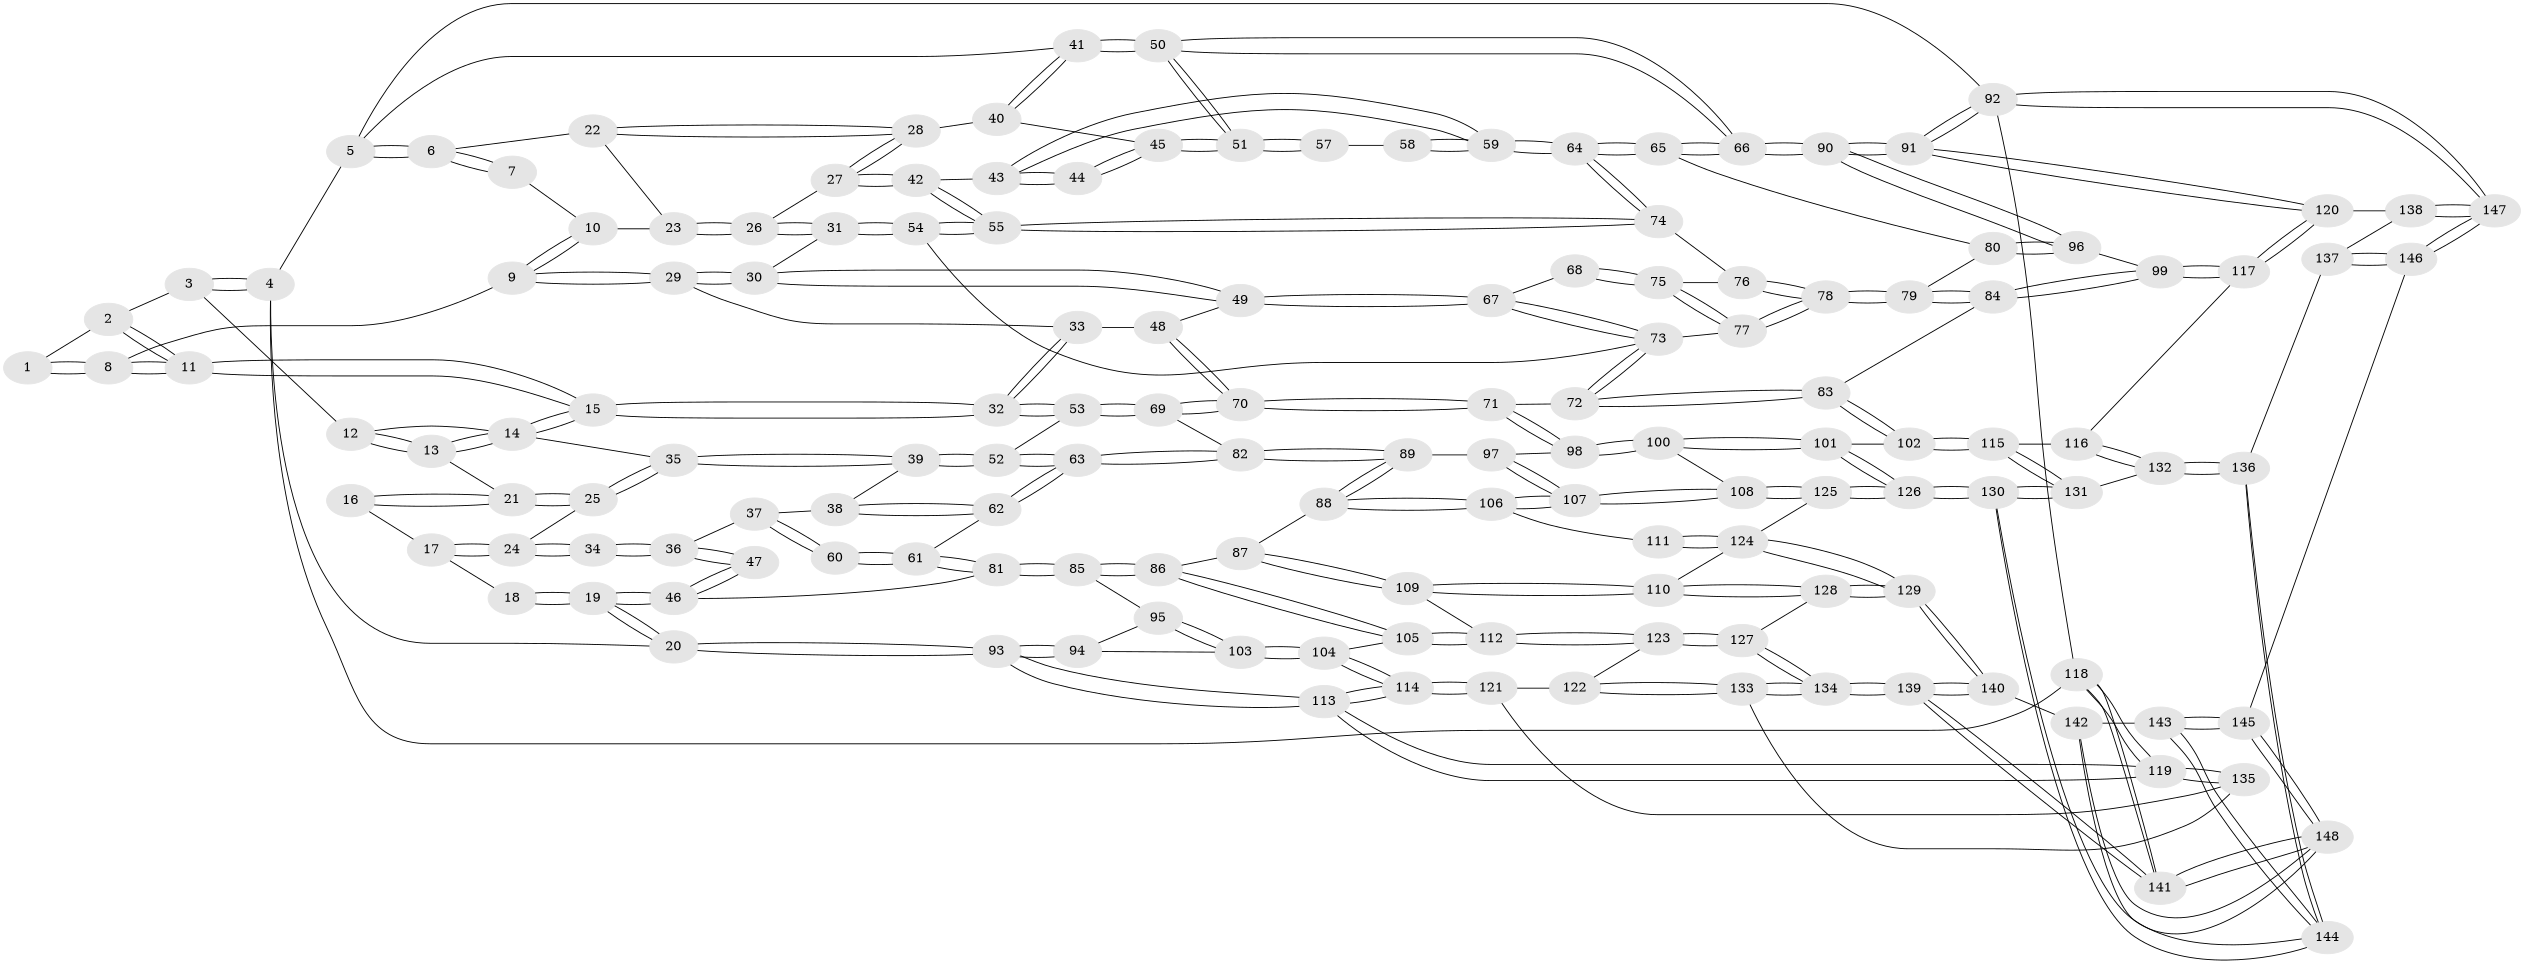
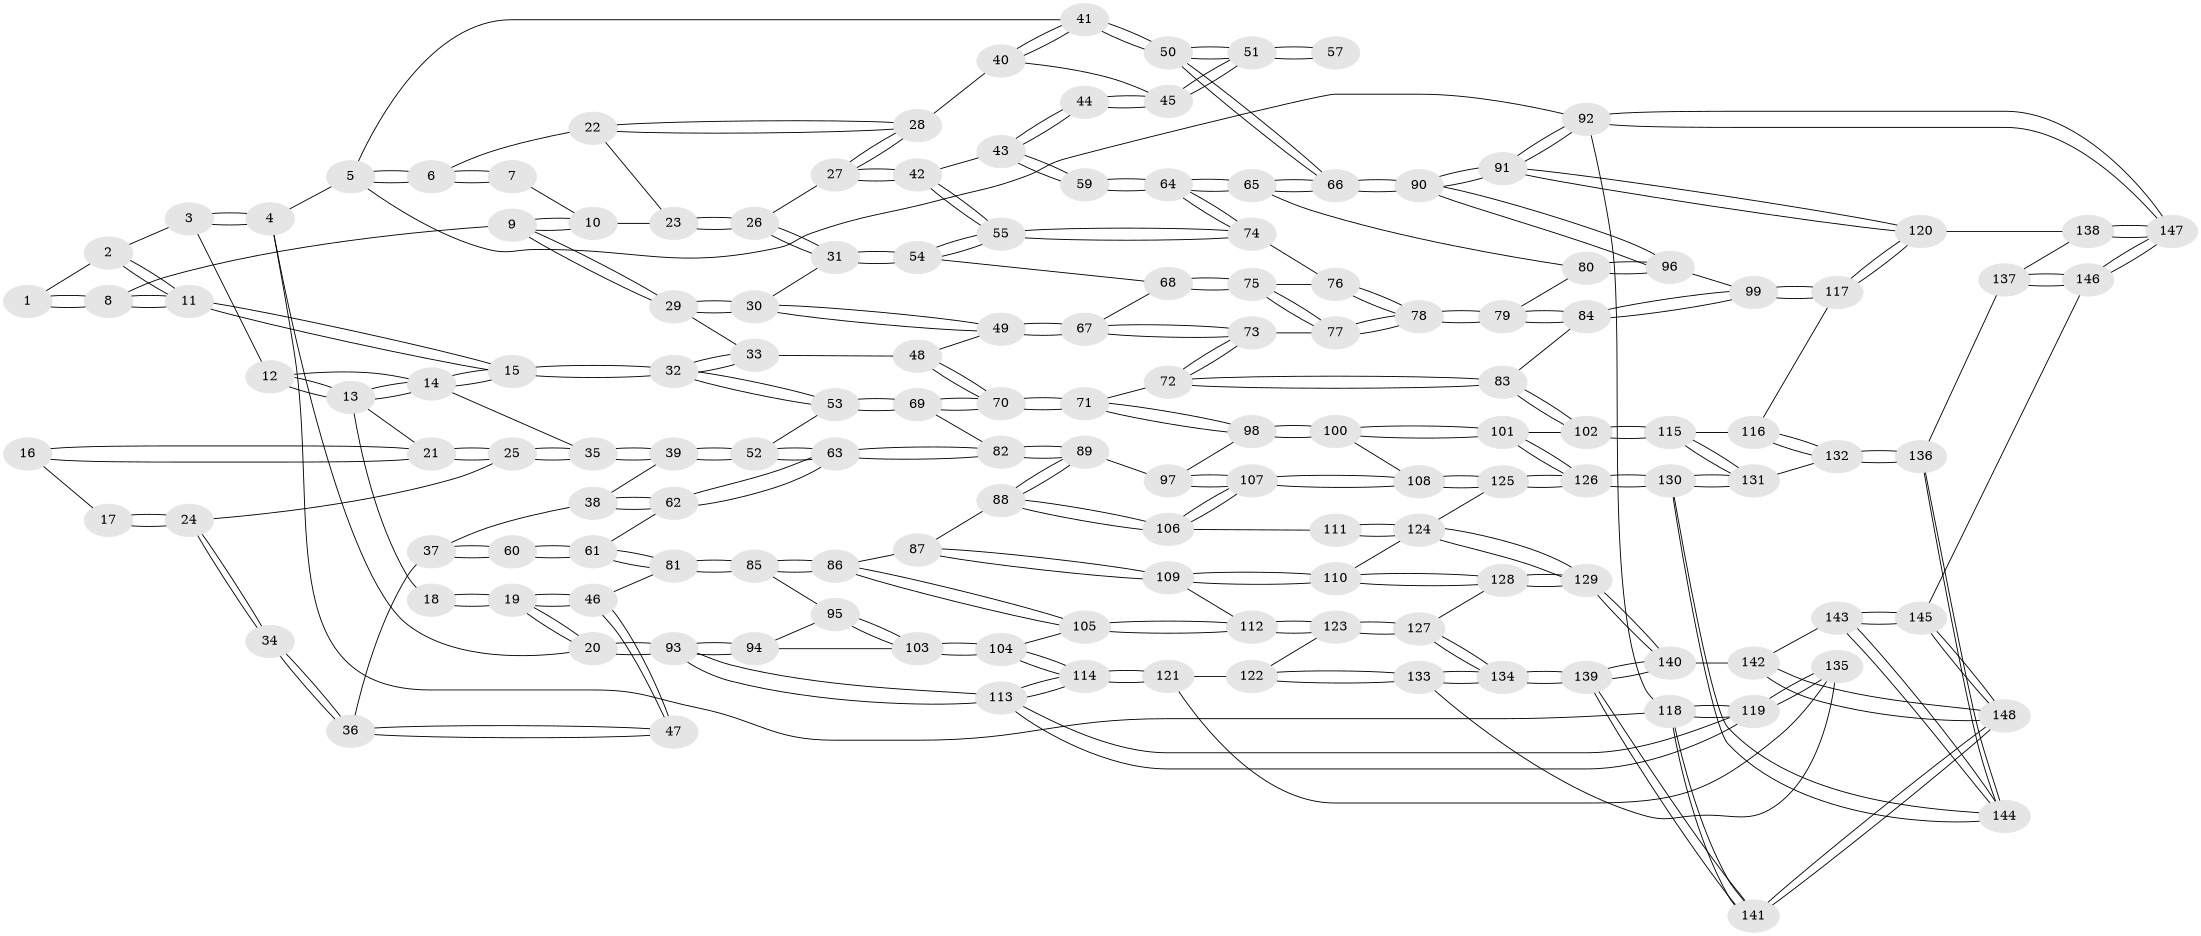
(1408, 145) -> none
(1259, 366) -> (1043, 271)
(472, 574) -> (376, 504)
